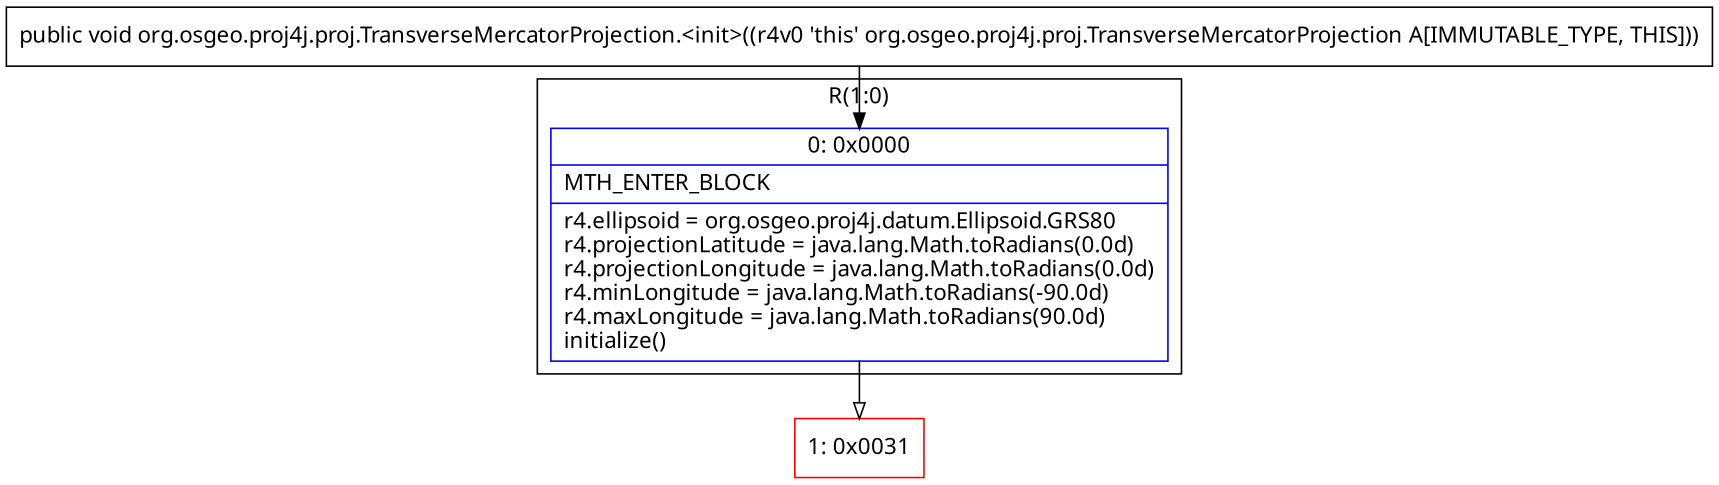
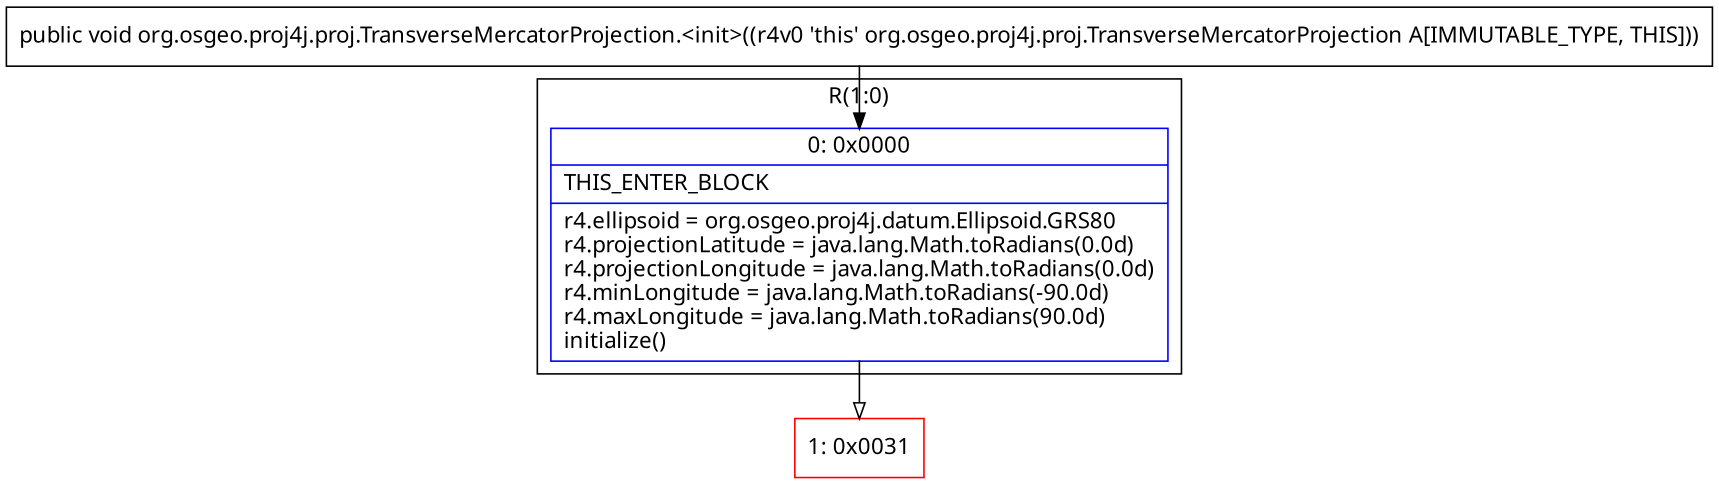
(667, 183) -> (667, 183)
